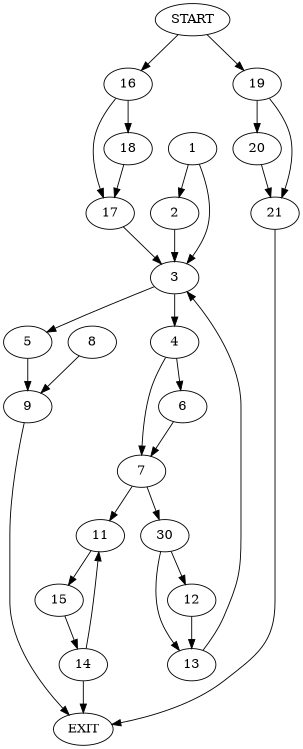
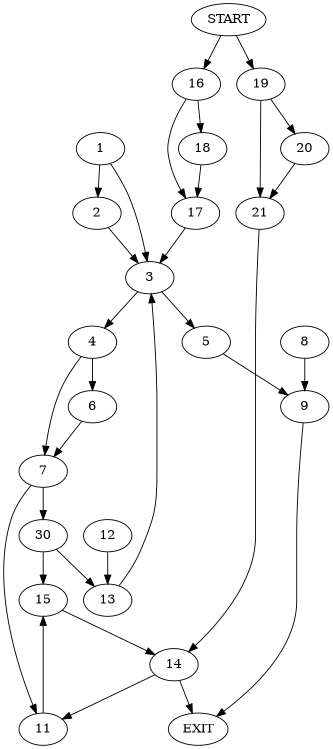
(275, 521) -> (256, 447)
(177, 564) -> (43, 564)
